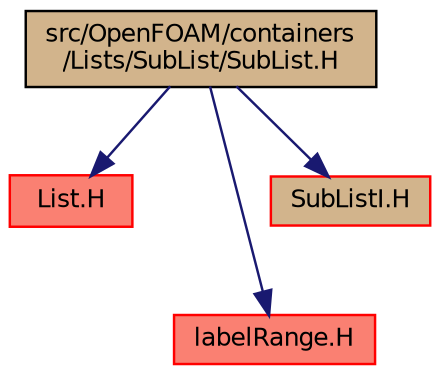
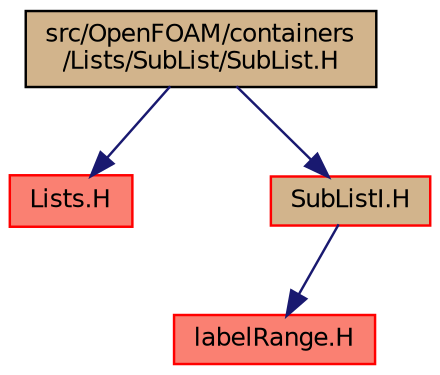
(236, 189) -> (319, 259)
(71, 201) -> (71, 201)
